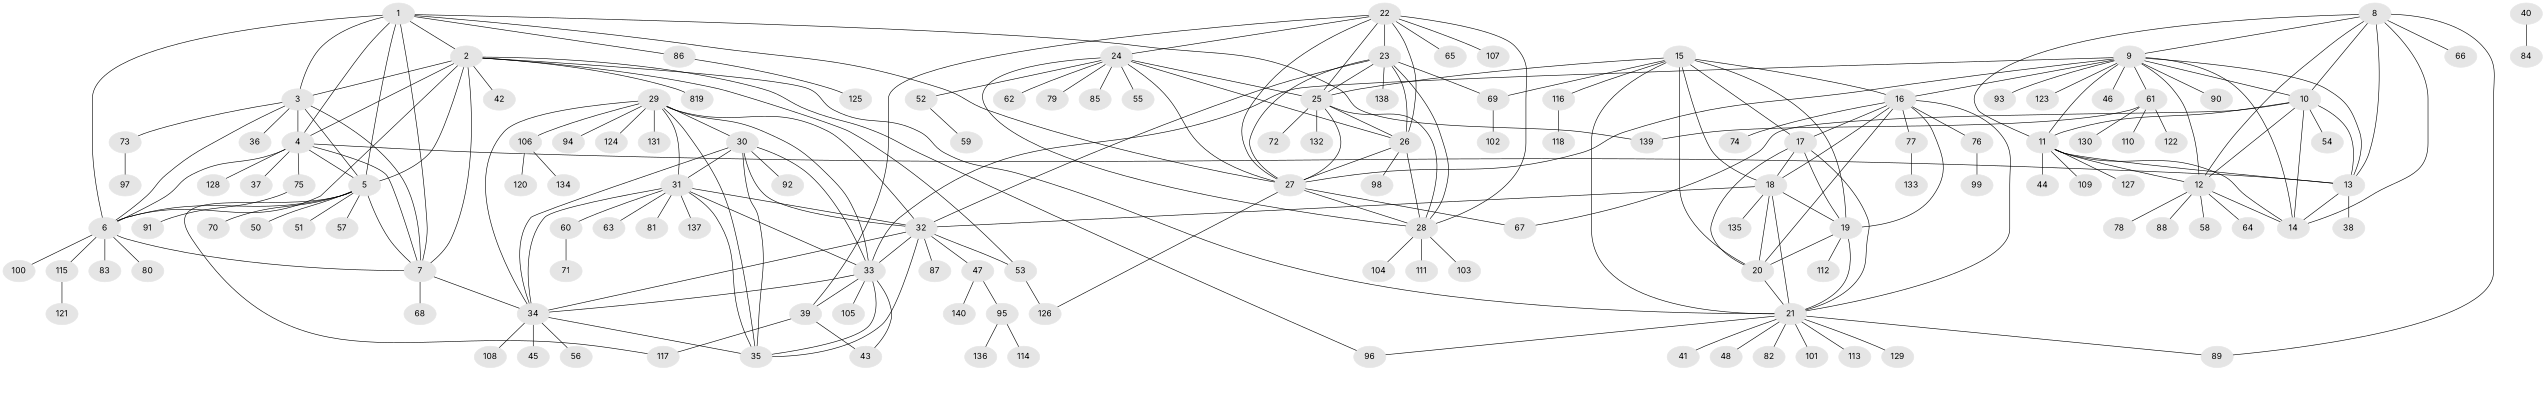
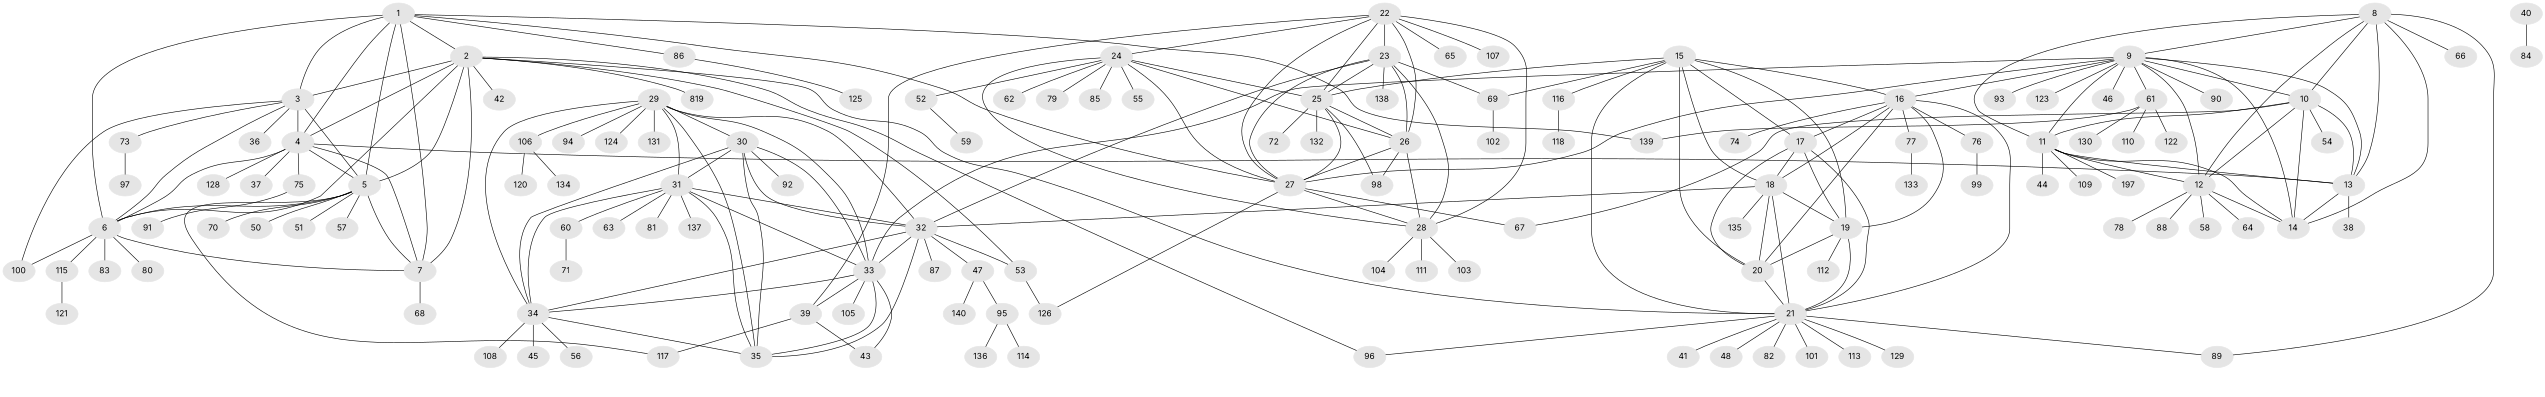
(1422, 127) -> (1353, 139)
(392, 165) -> (116, 126)
(2128, 185) -> (2128, 185)
(477, 293) -> none
